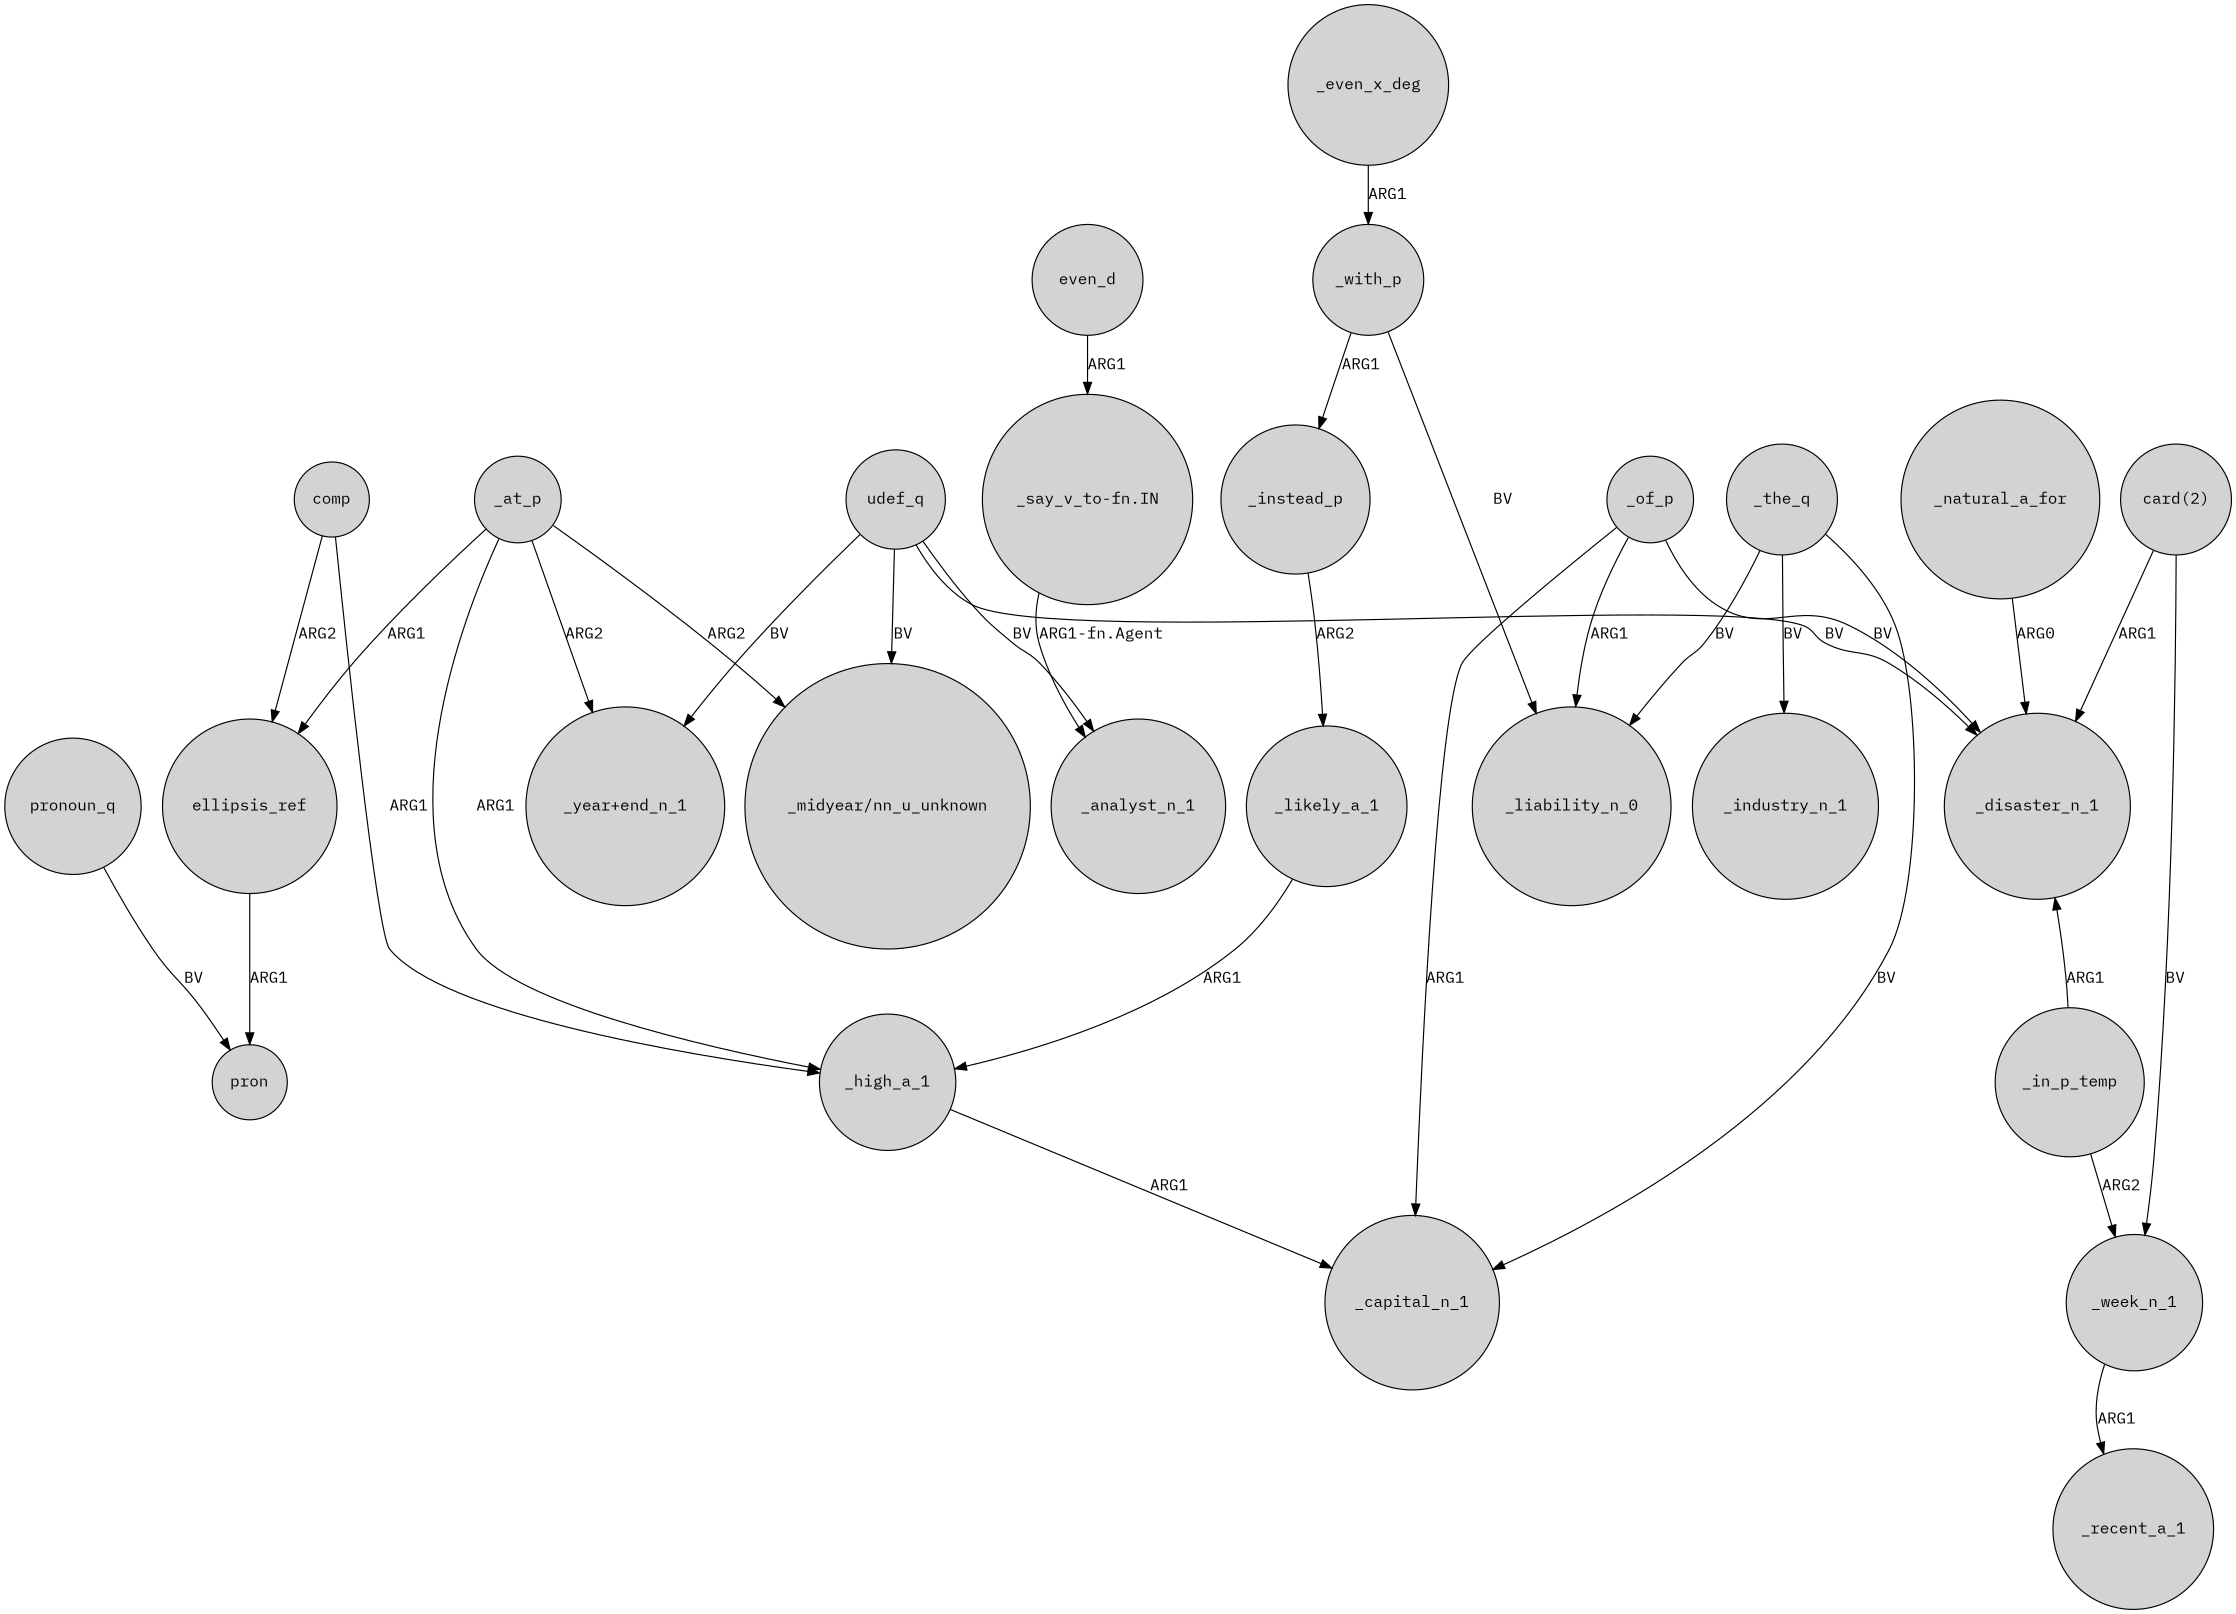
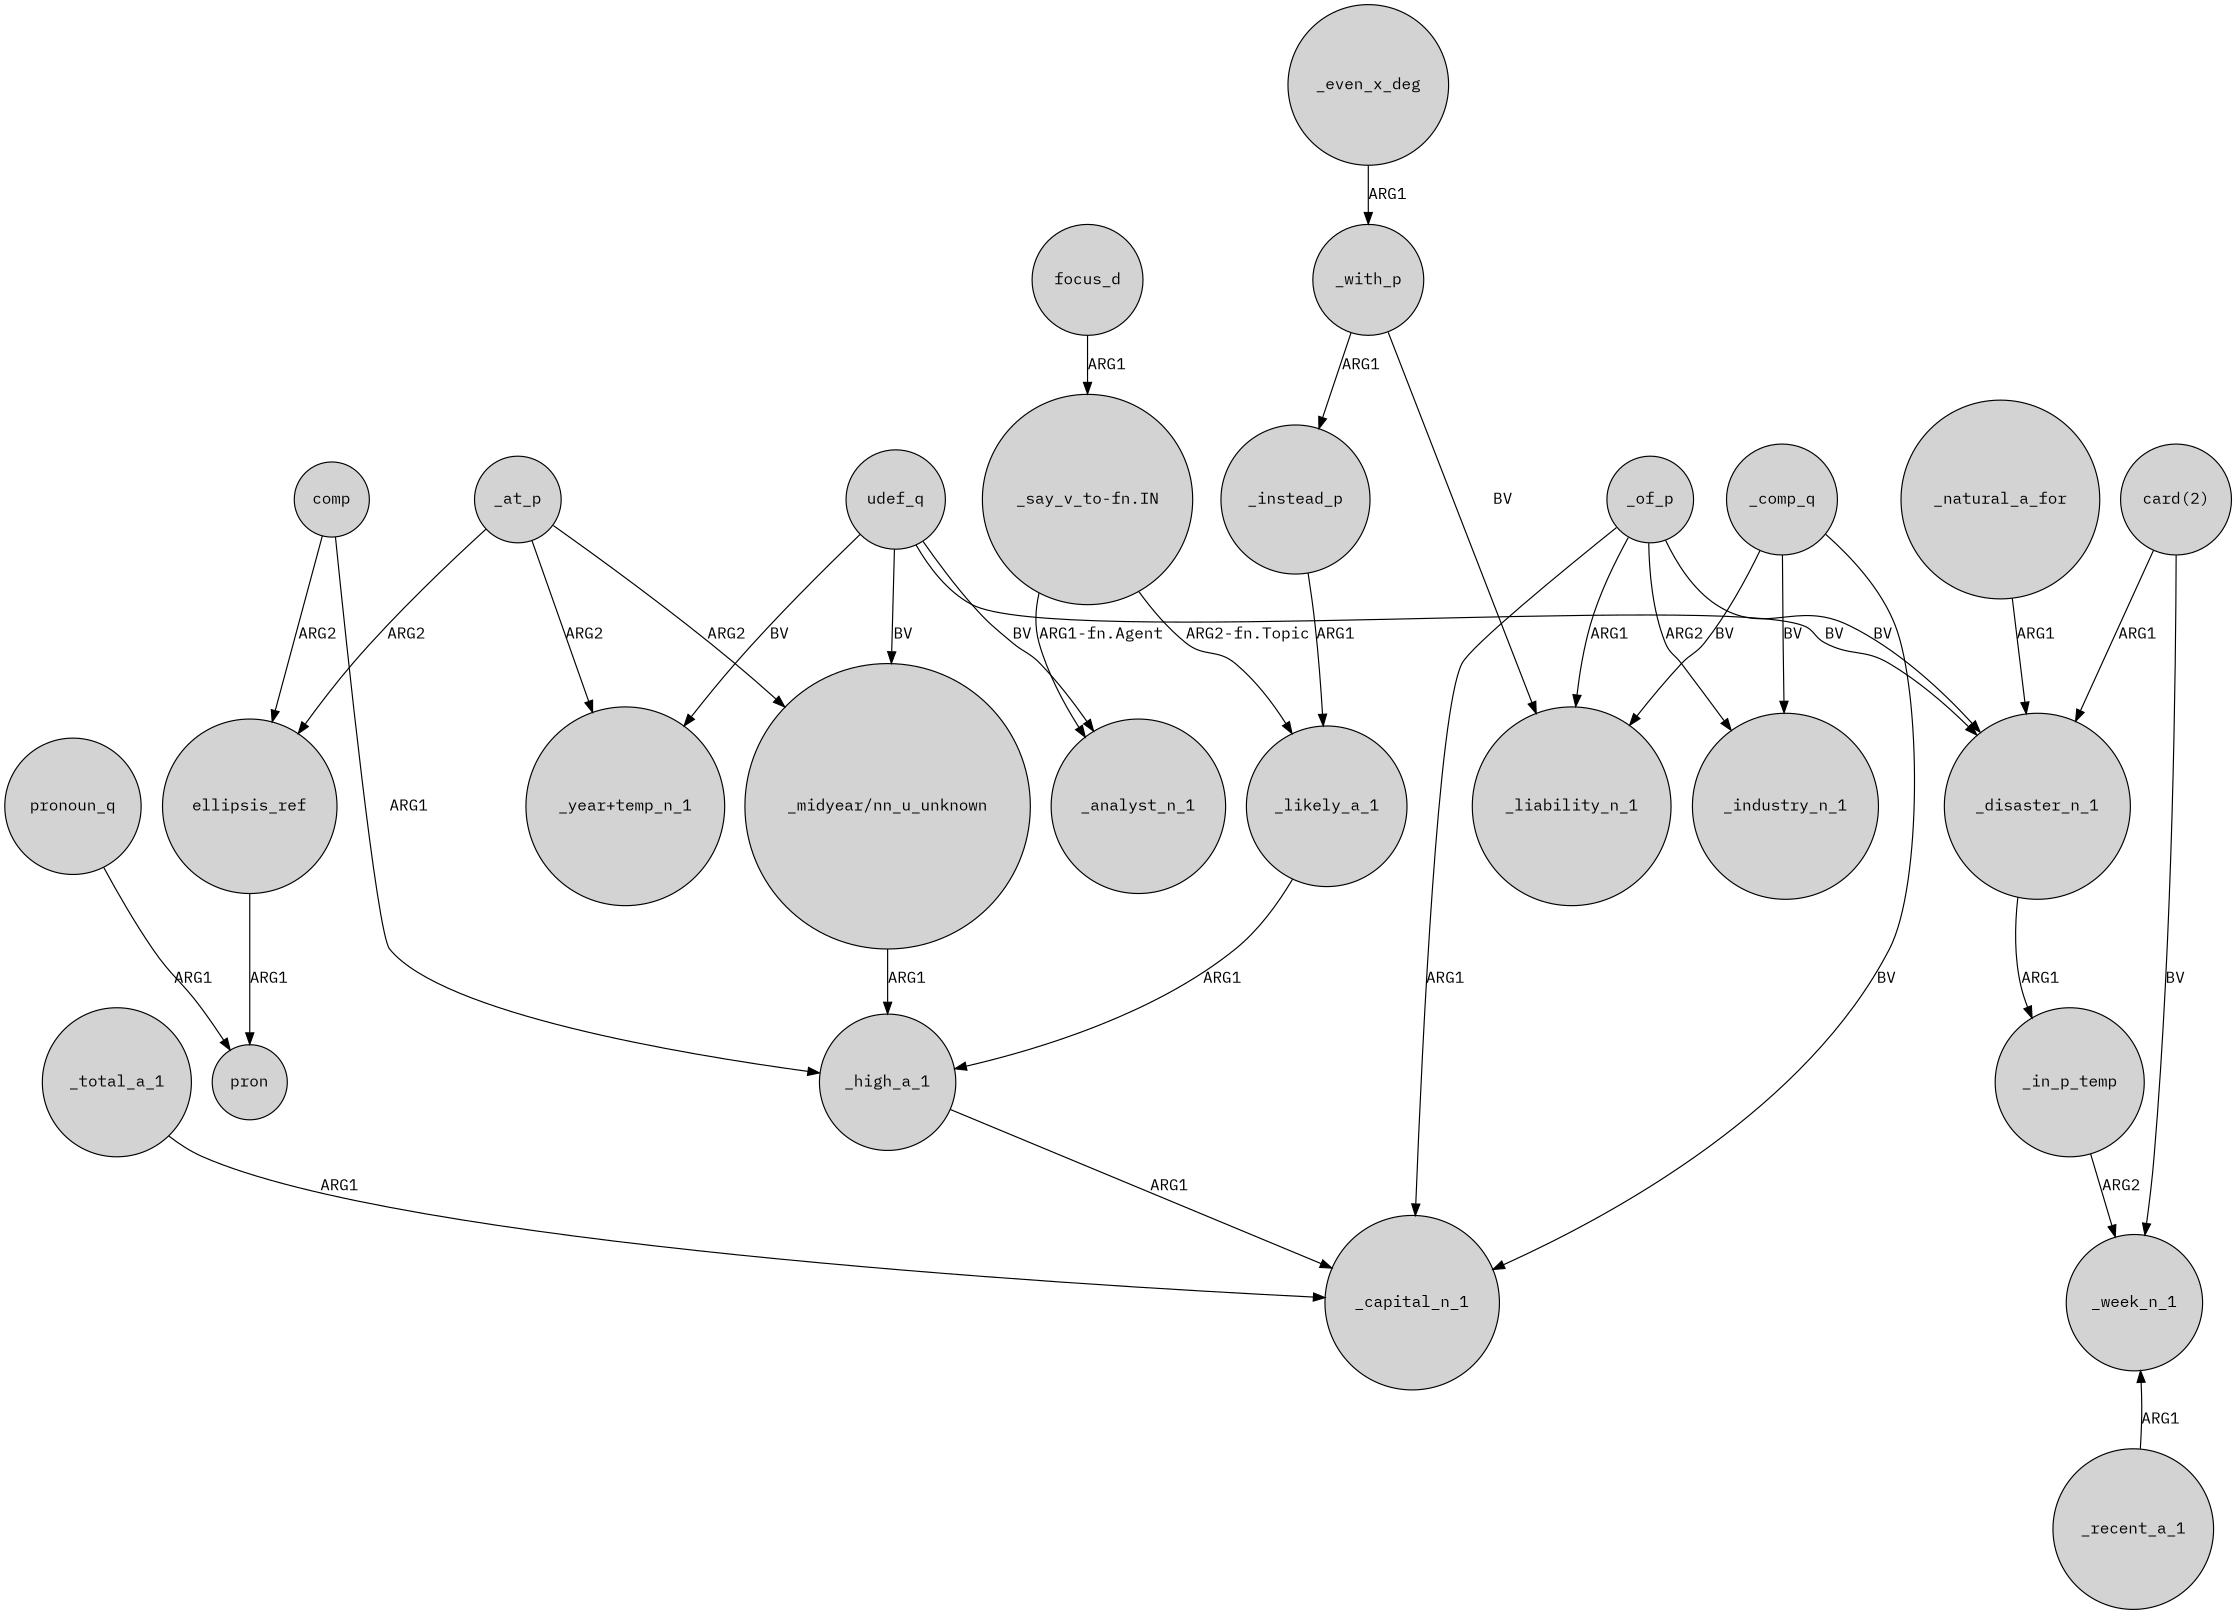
(1088, 280) -> (1088, 280)
(1782, 500) -> (1782, 500)
(407, 634) -> (407, 634)
(1336, 634) -> (1336, 634)
(2036, 634) -> (2036, 634)
none -> (1665, 641)
none -> (1215, 654)
(625, 806) -> (625, 806)
(1572, 806) -> (1572, 806)
(459, 917) -> (888, 976)
(2064, 959) -> (2016, 953)
(194, 978) -> (194, 978)
none -> (117, 1082)
(2096, 1403) -> (2142, 1416)
